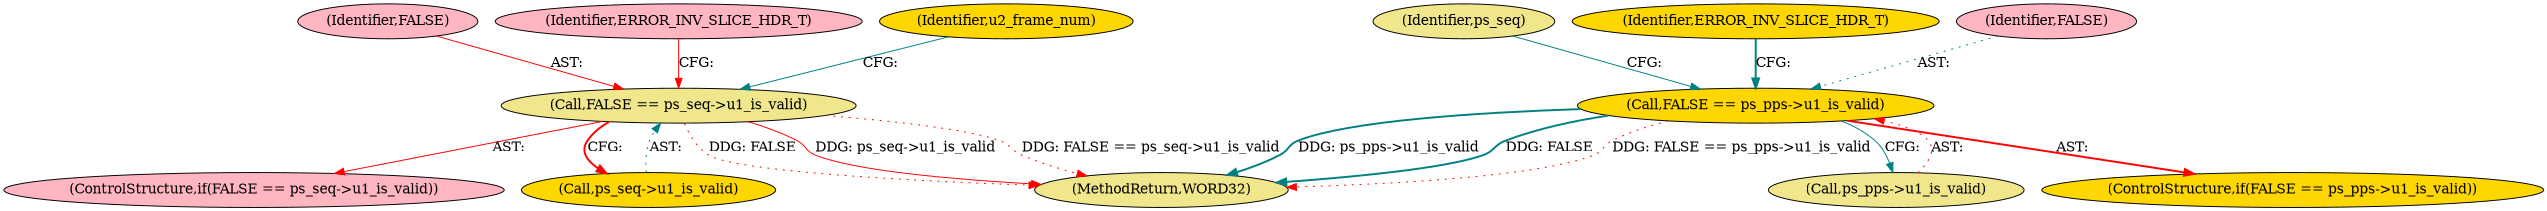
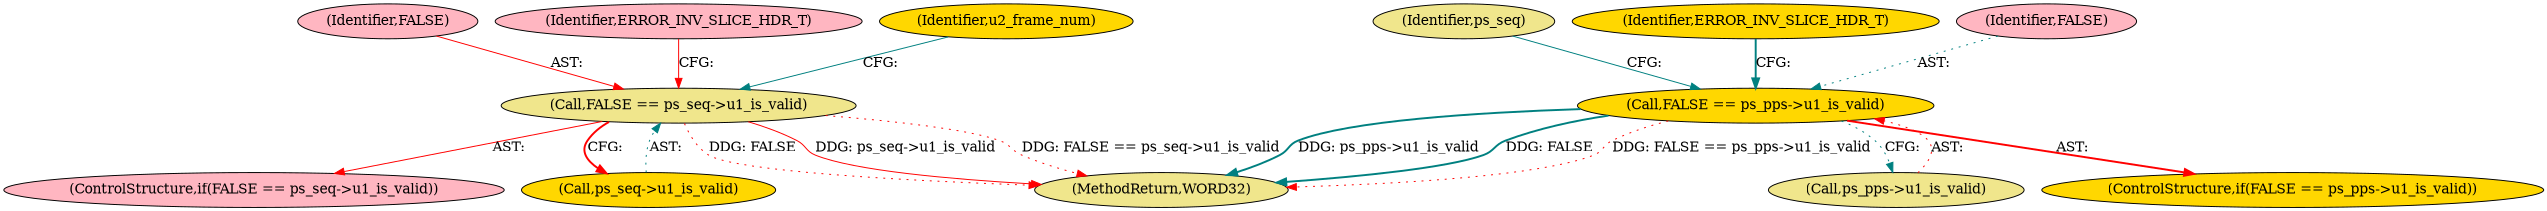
(1870, 137) -> (1870, 137)
